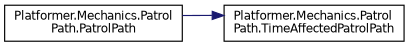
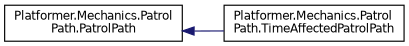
(197, 15) -> (209, 31)
